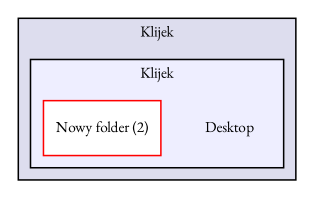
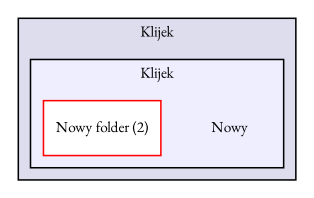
(230, 128) -> (230, 128)
